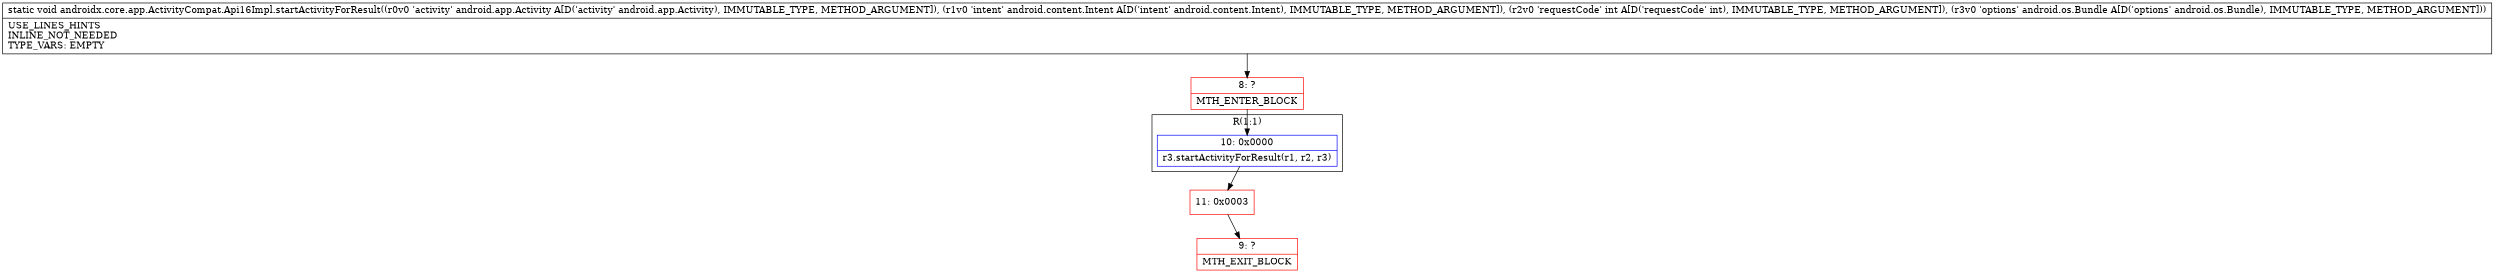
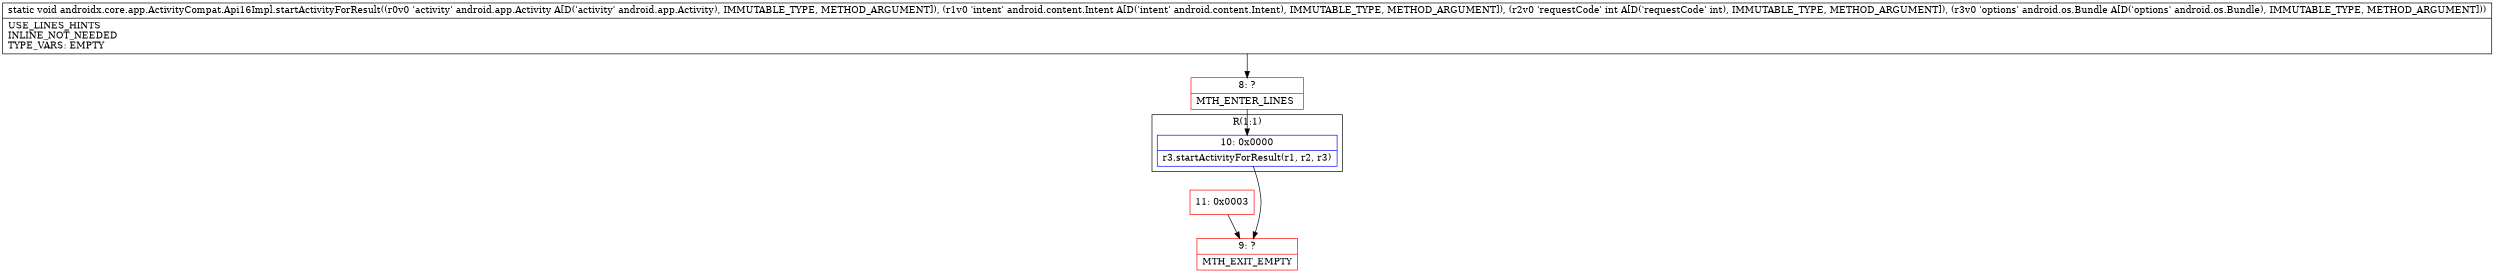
(1247, 101) -> (1245, 101)
(1235, 176) -> (1261, 199)
(1247, 262) -> (1247, 262)
